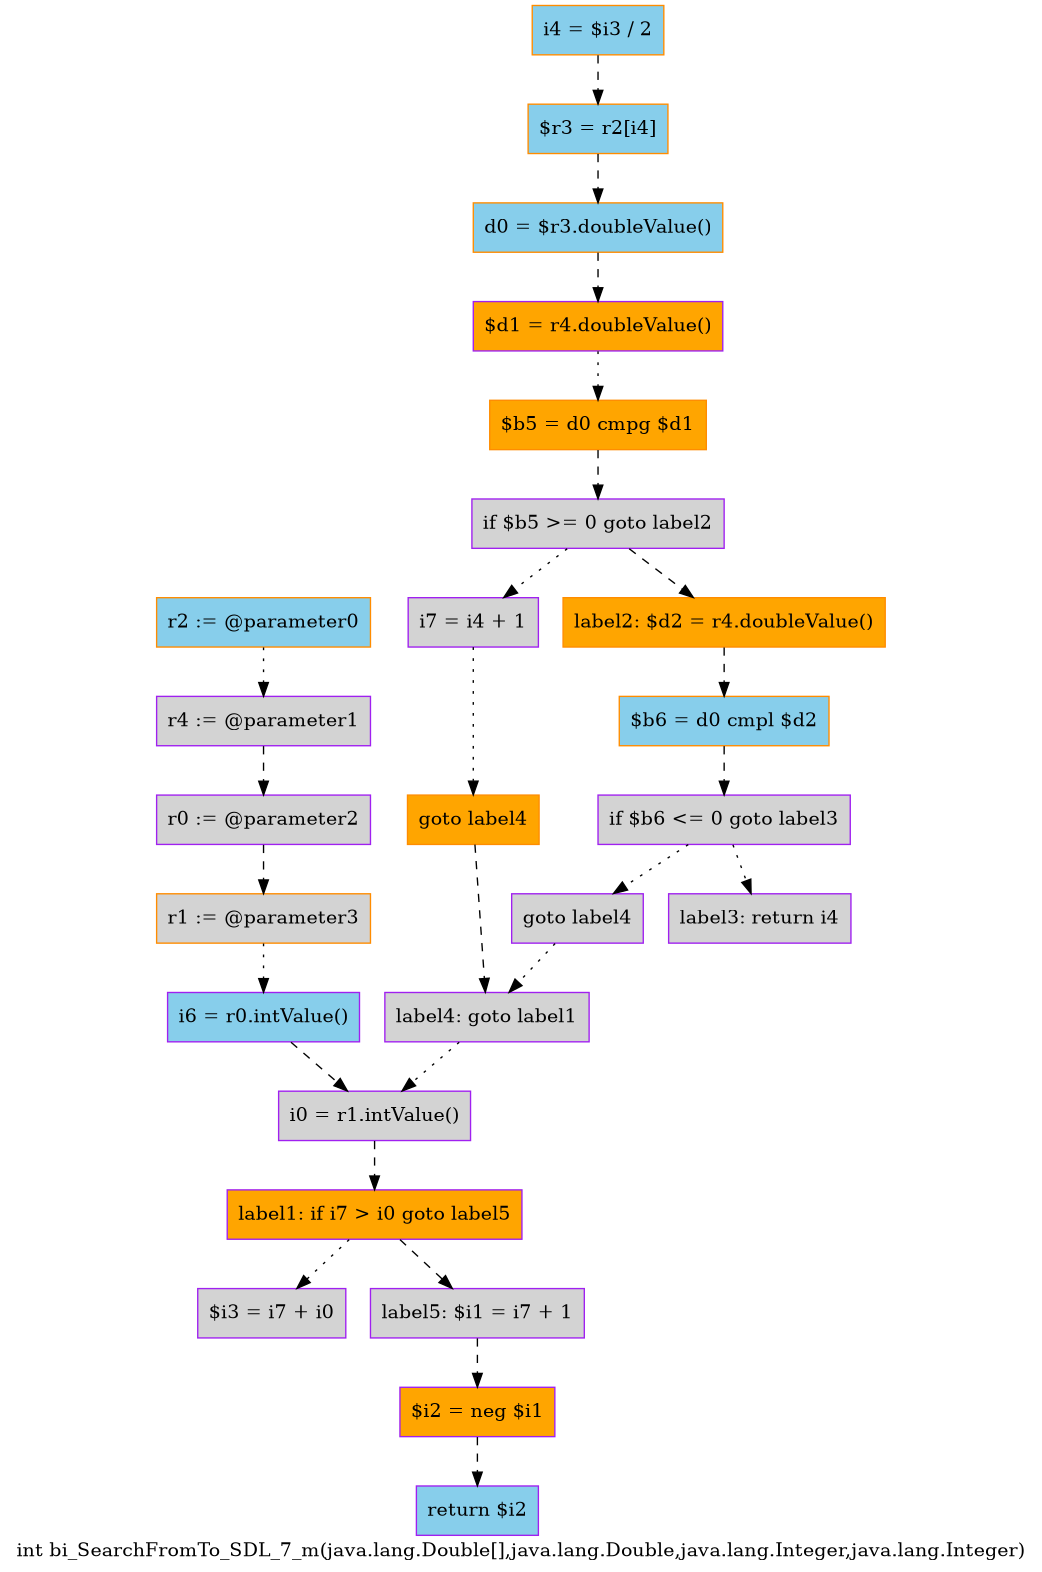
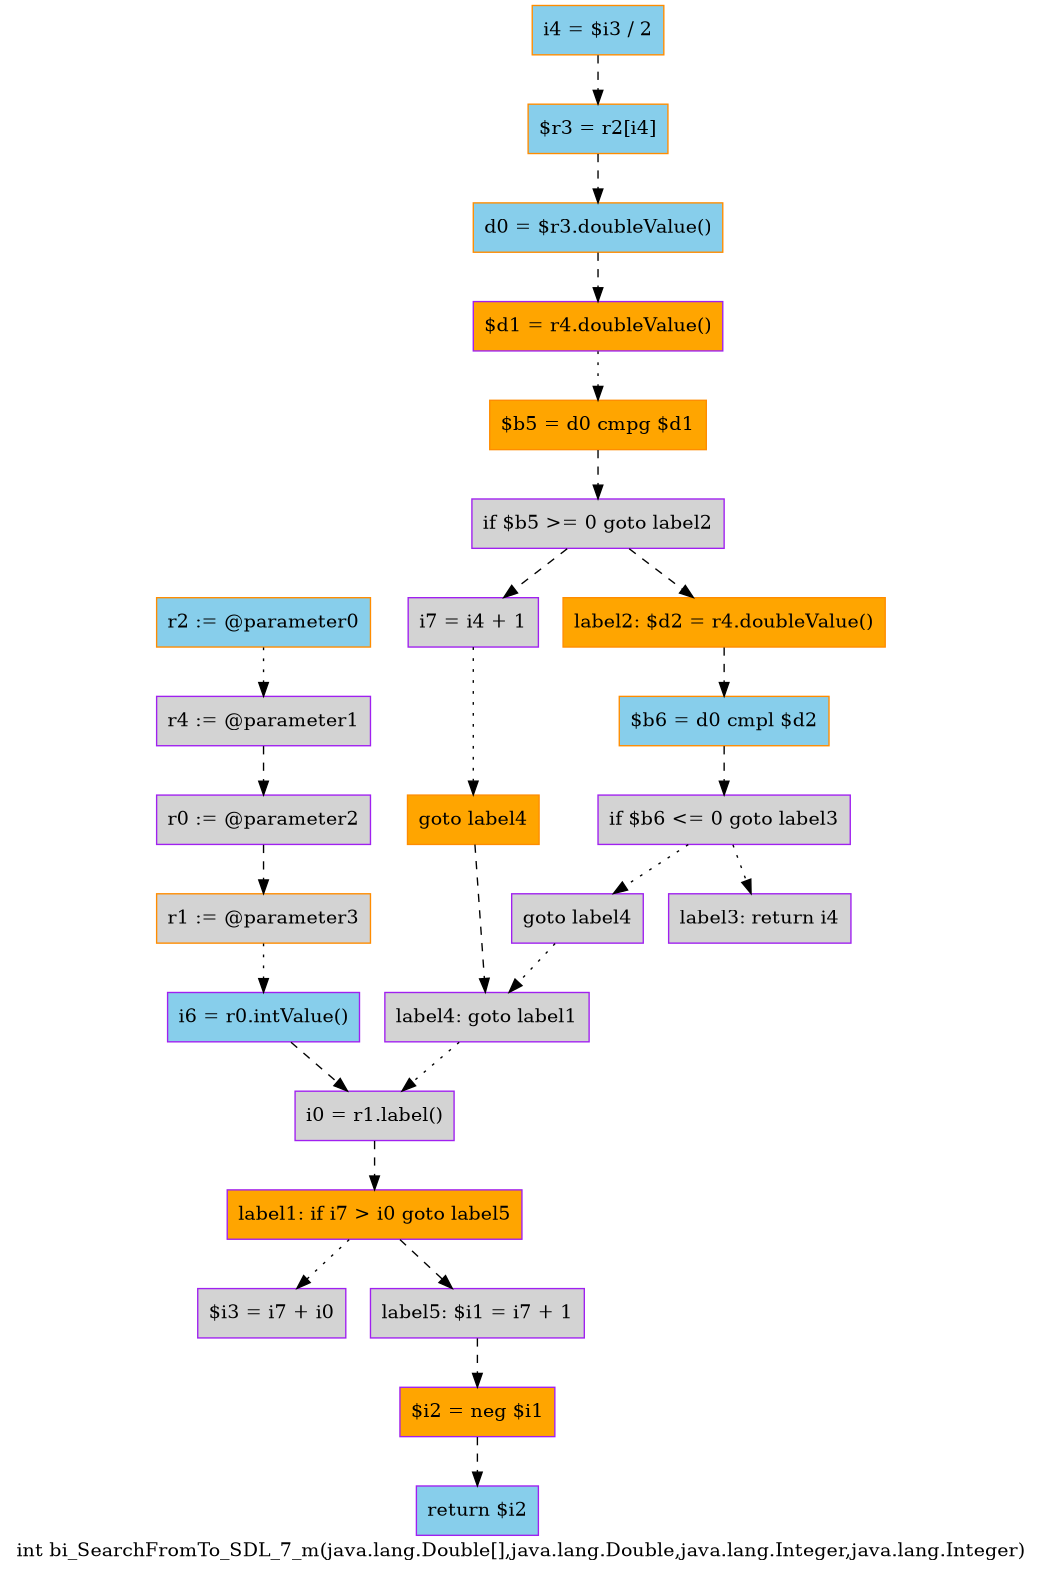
(541, 569) -> (541, 569)
(375, 1116) -> (375, 1116)
